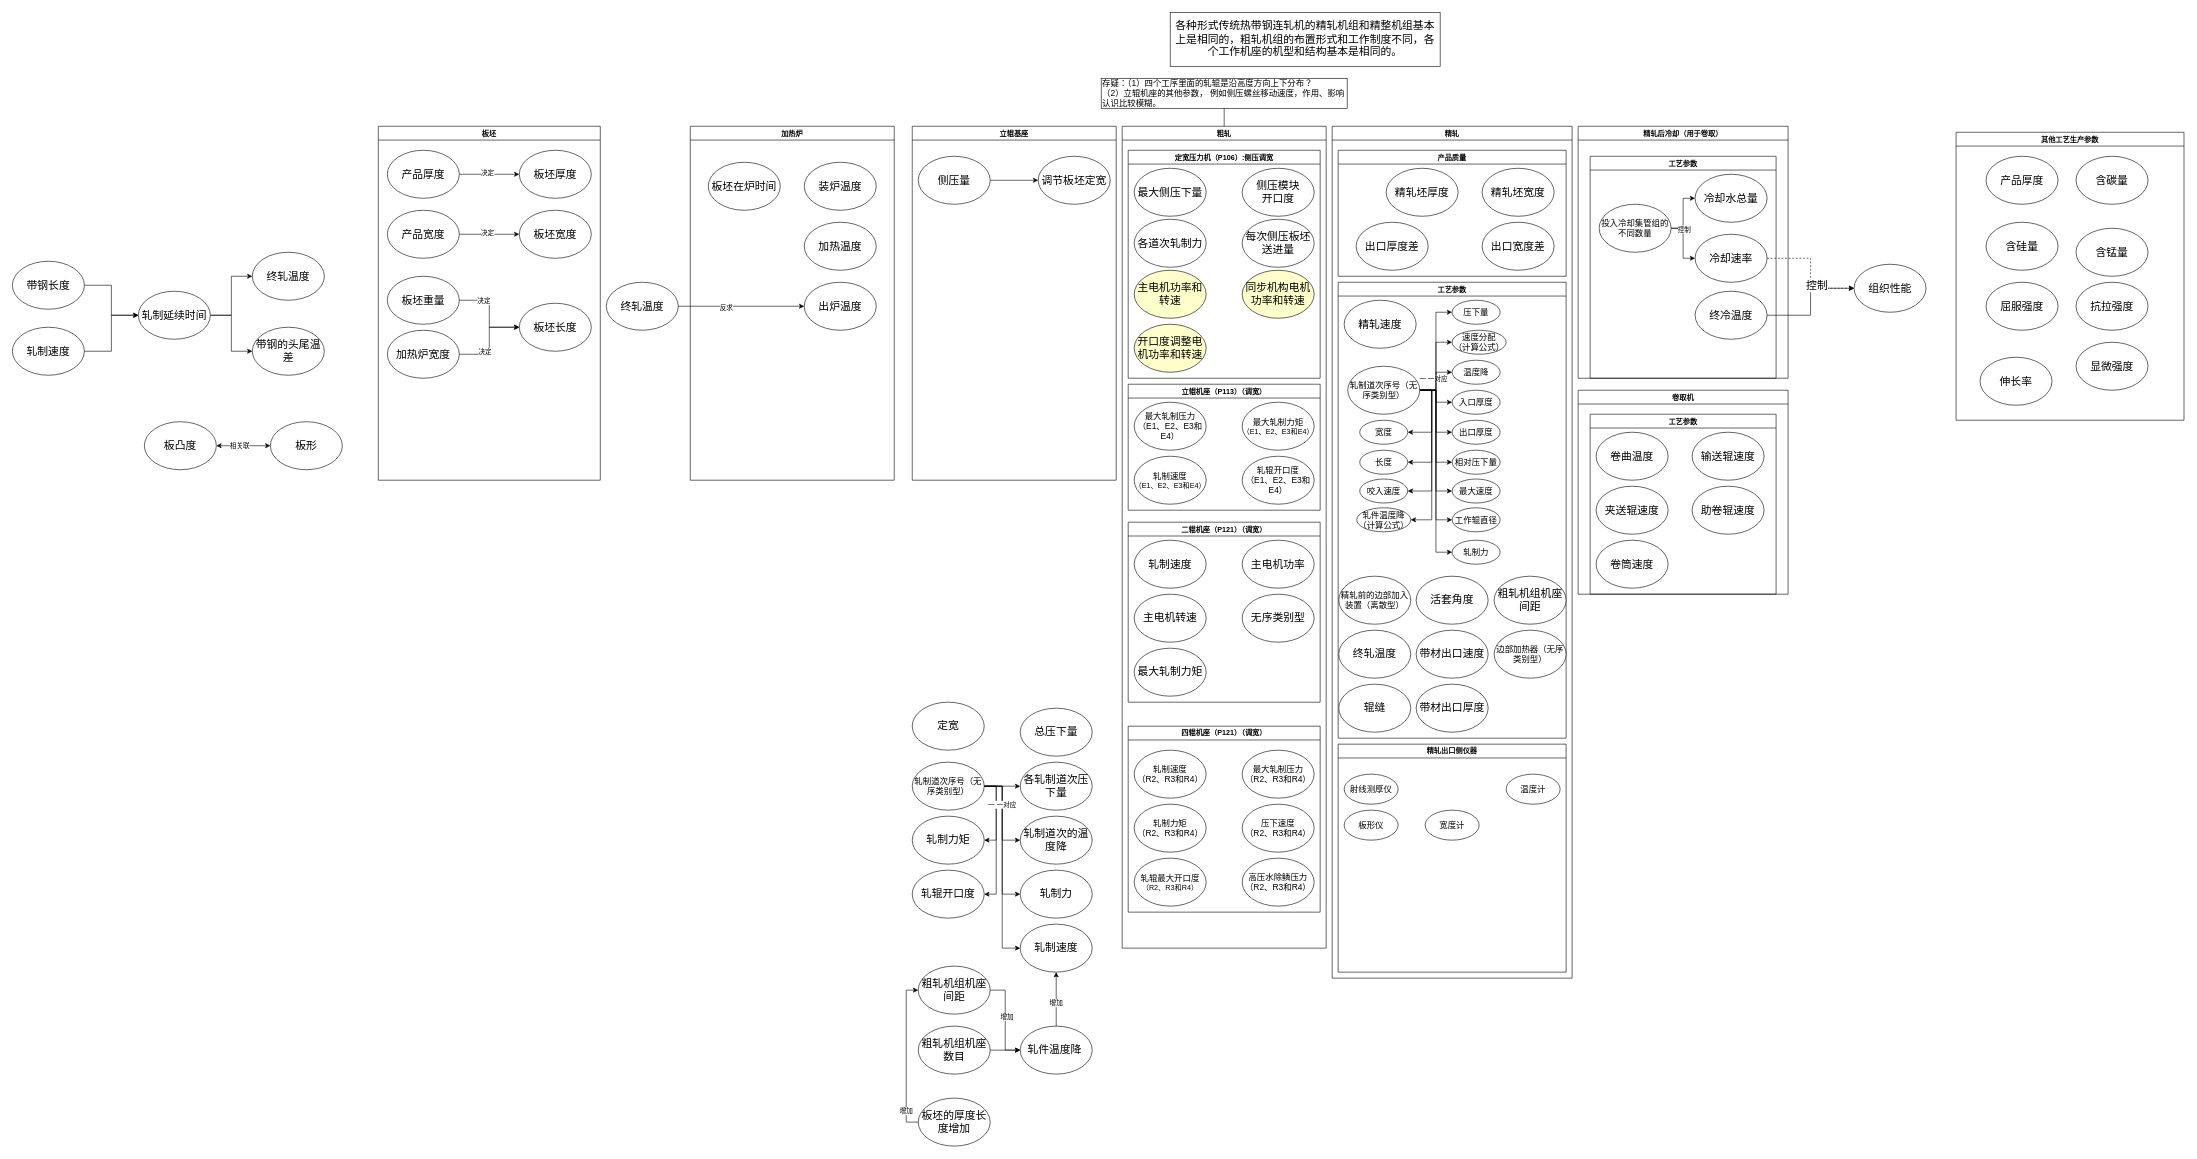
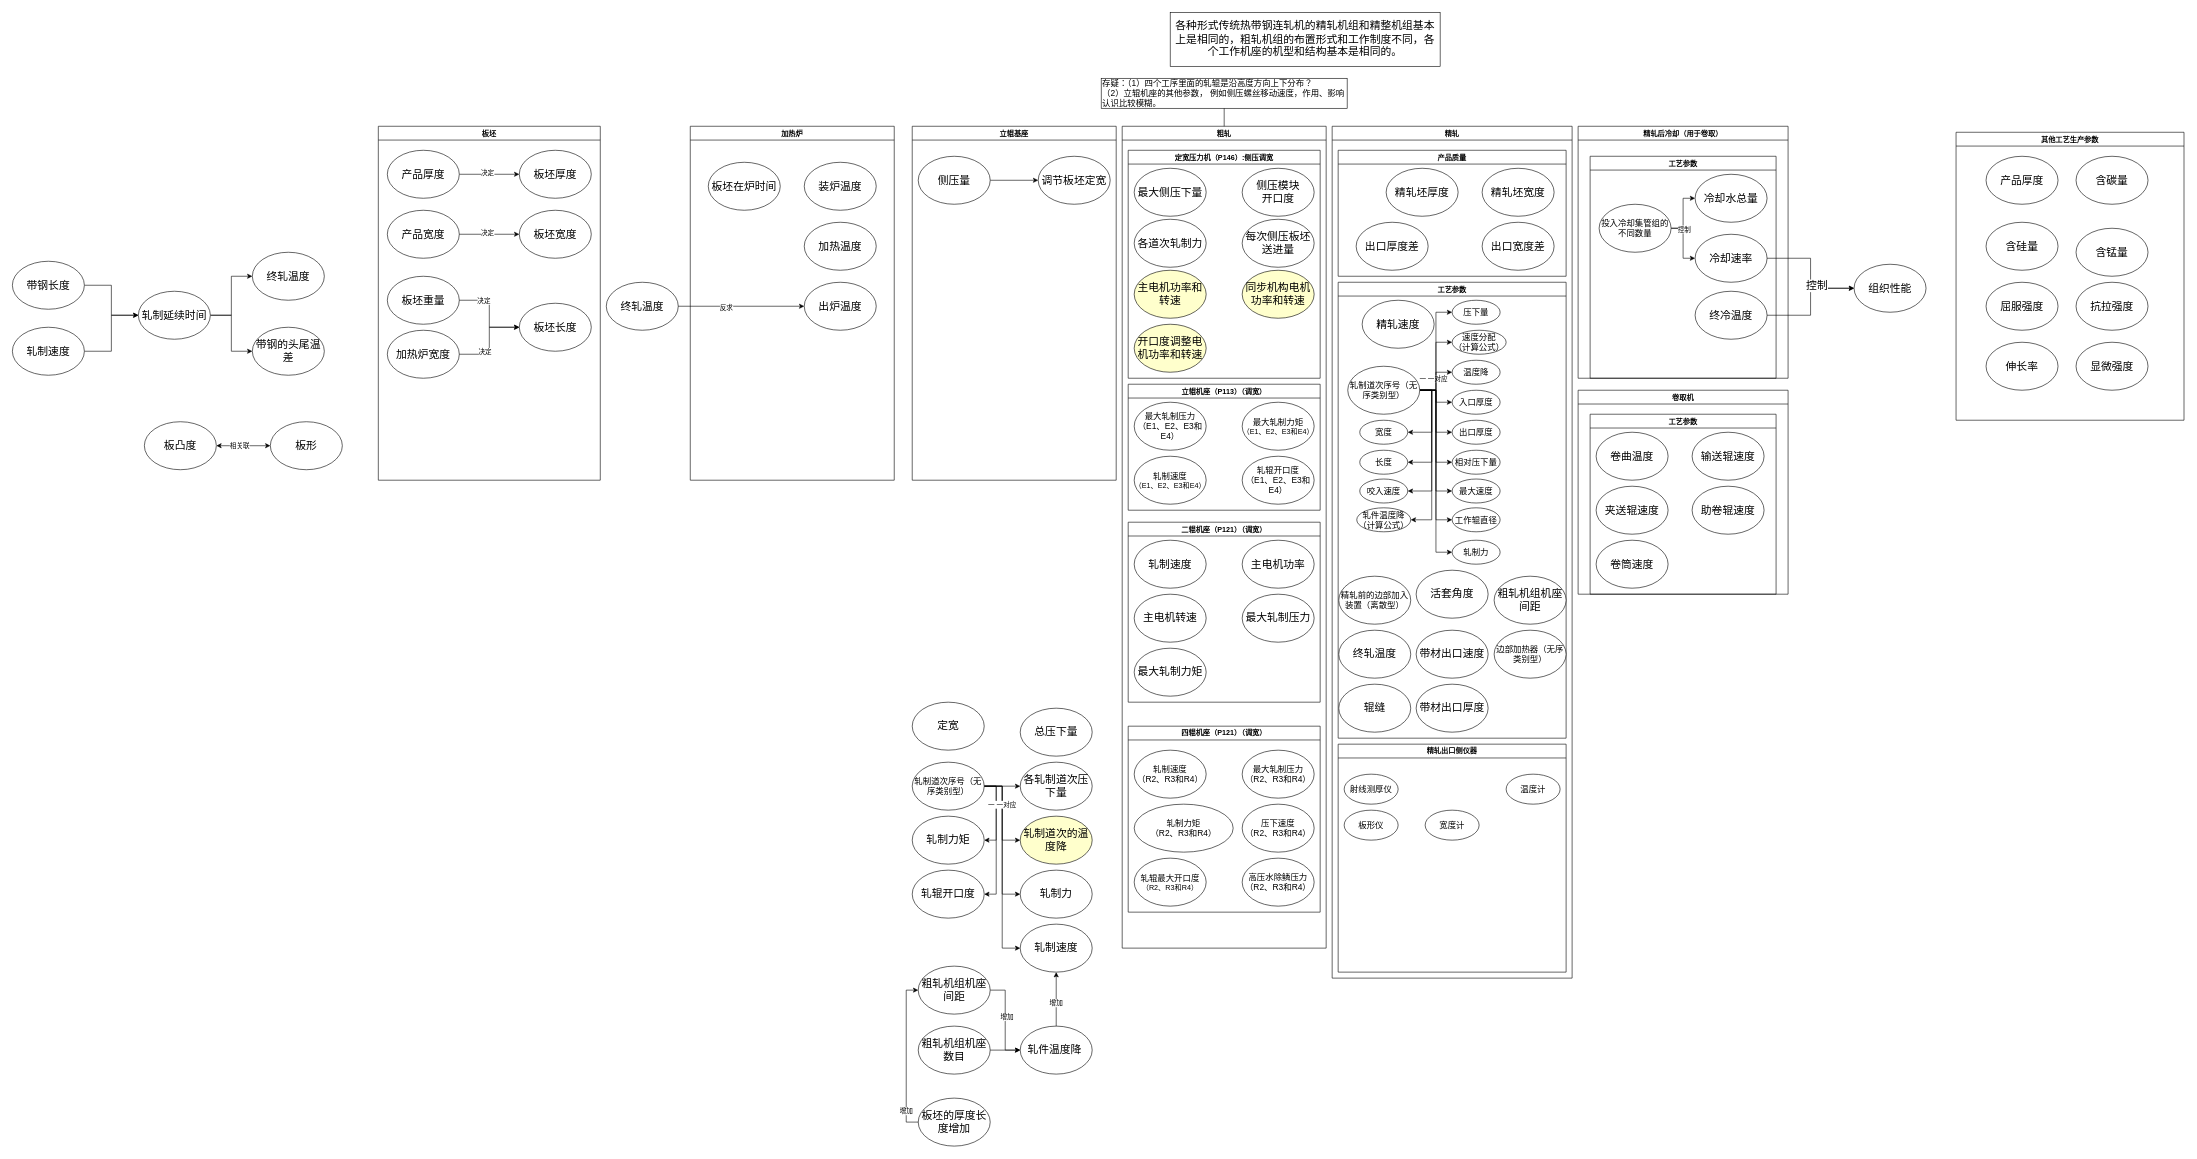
(1224, 158) -> (1224, 158)
(1800, 258) -> (1800, 258)
(1380, 324) -> (1398, 324)
(2016, 381) -> (2022, 366)
(1452, 600) -> (1452, 594)
(1278, 618) -> (1278, 618)
(1170, 828) -> (1184, 828)
(1056, 840) -> (1056, 840)
